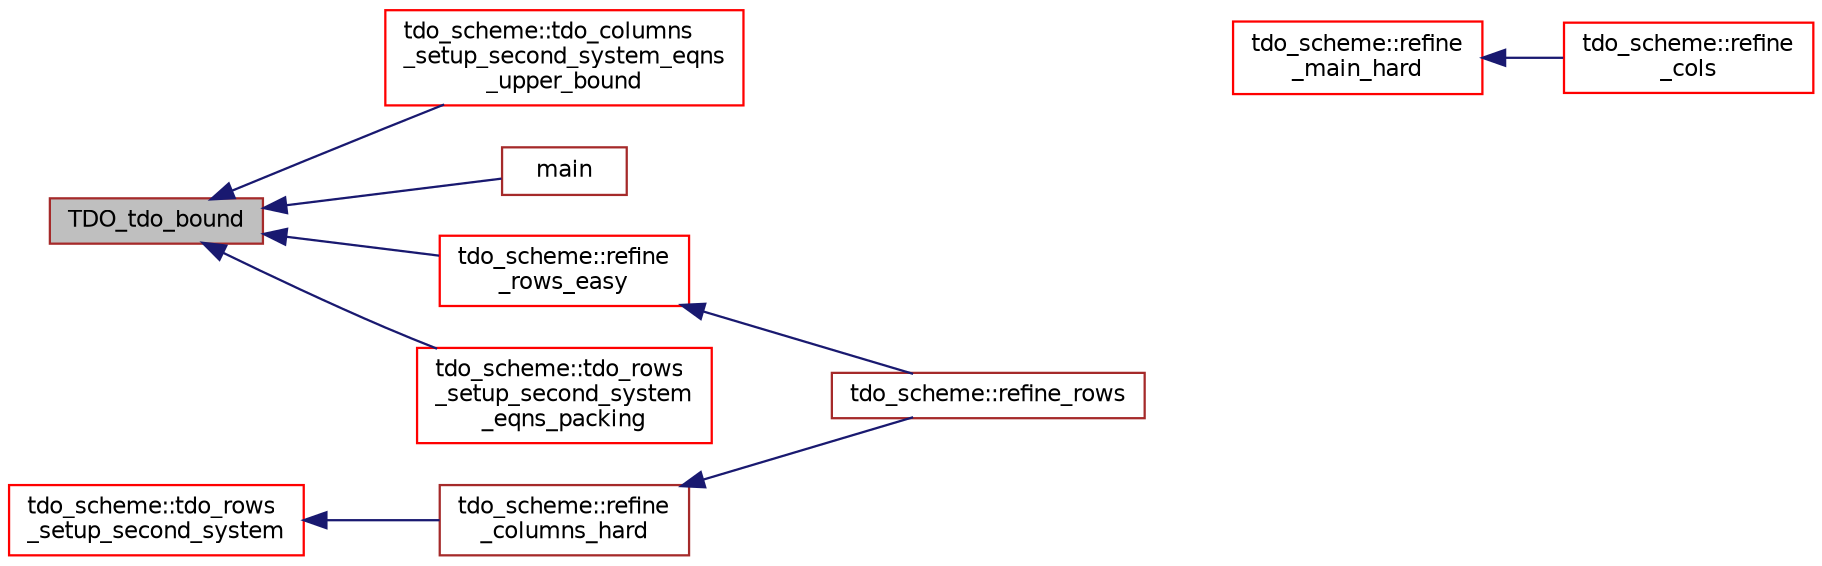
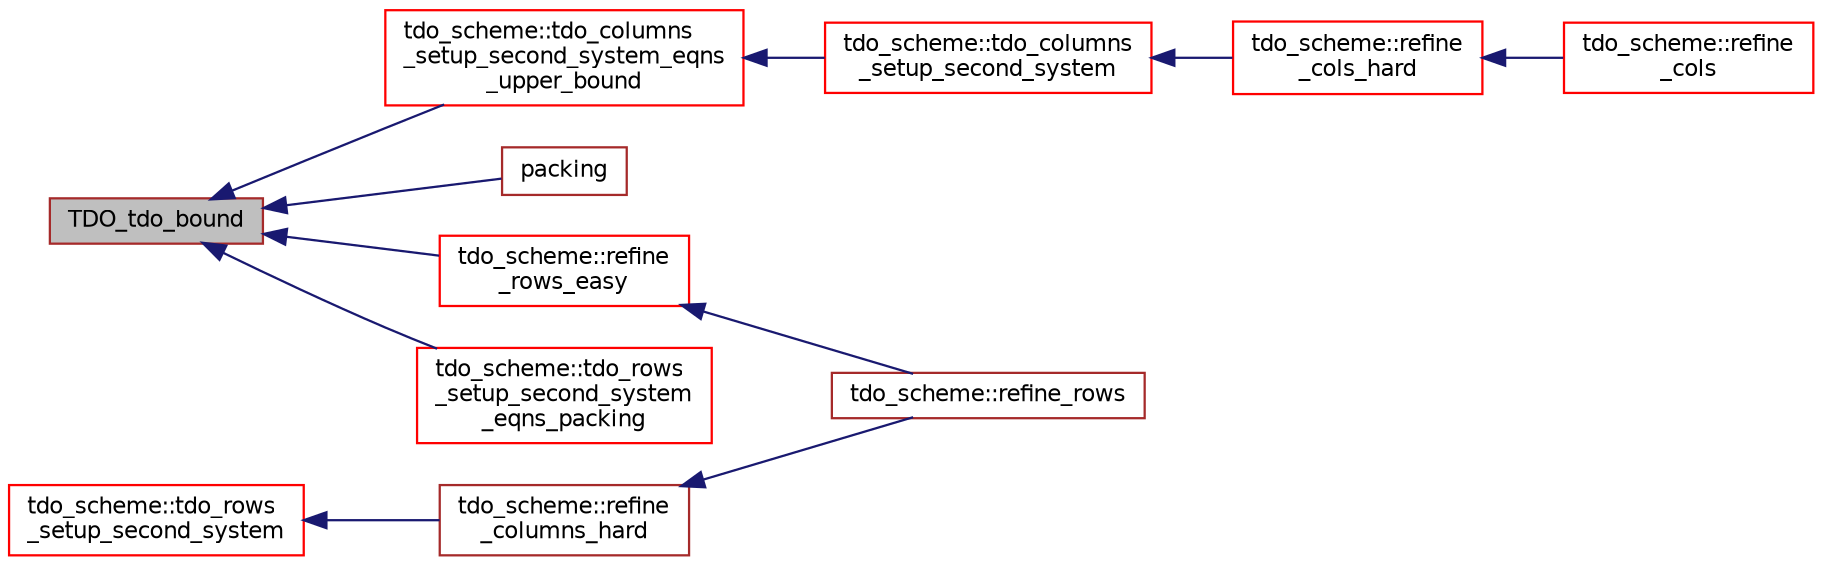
none -> (988, 58)
(1358, 58) -> (1358, 58)
(564, 171) -> (564, 171)
